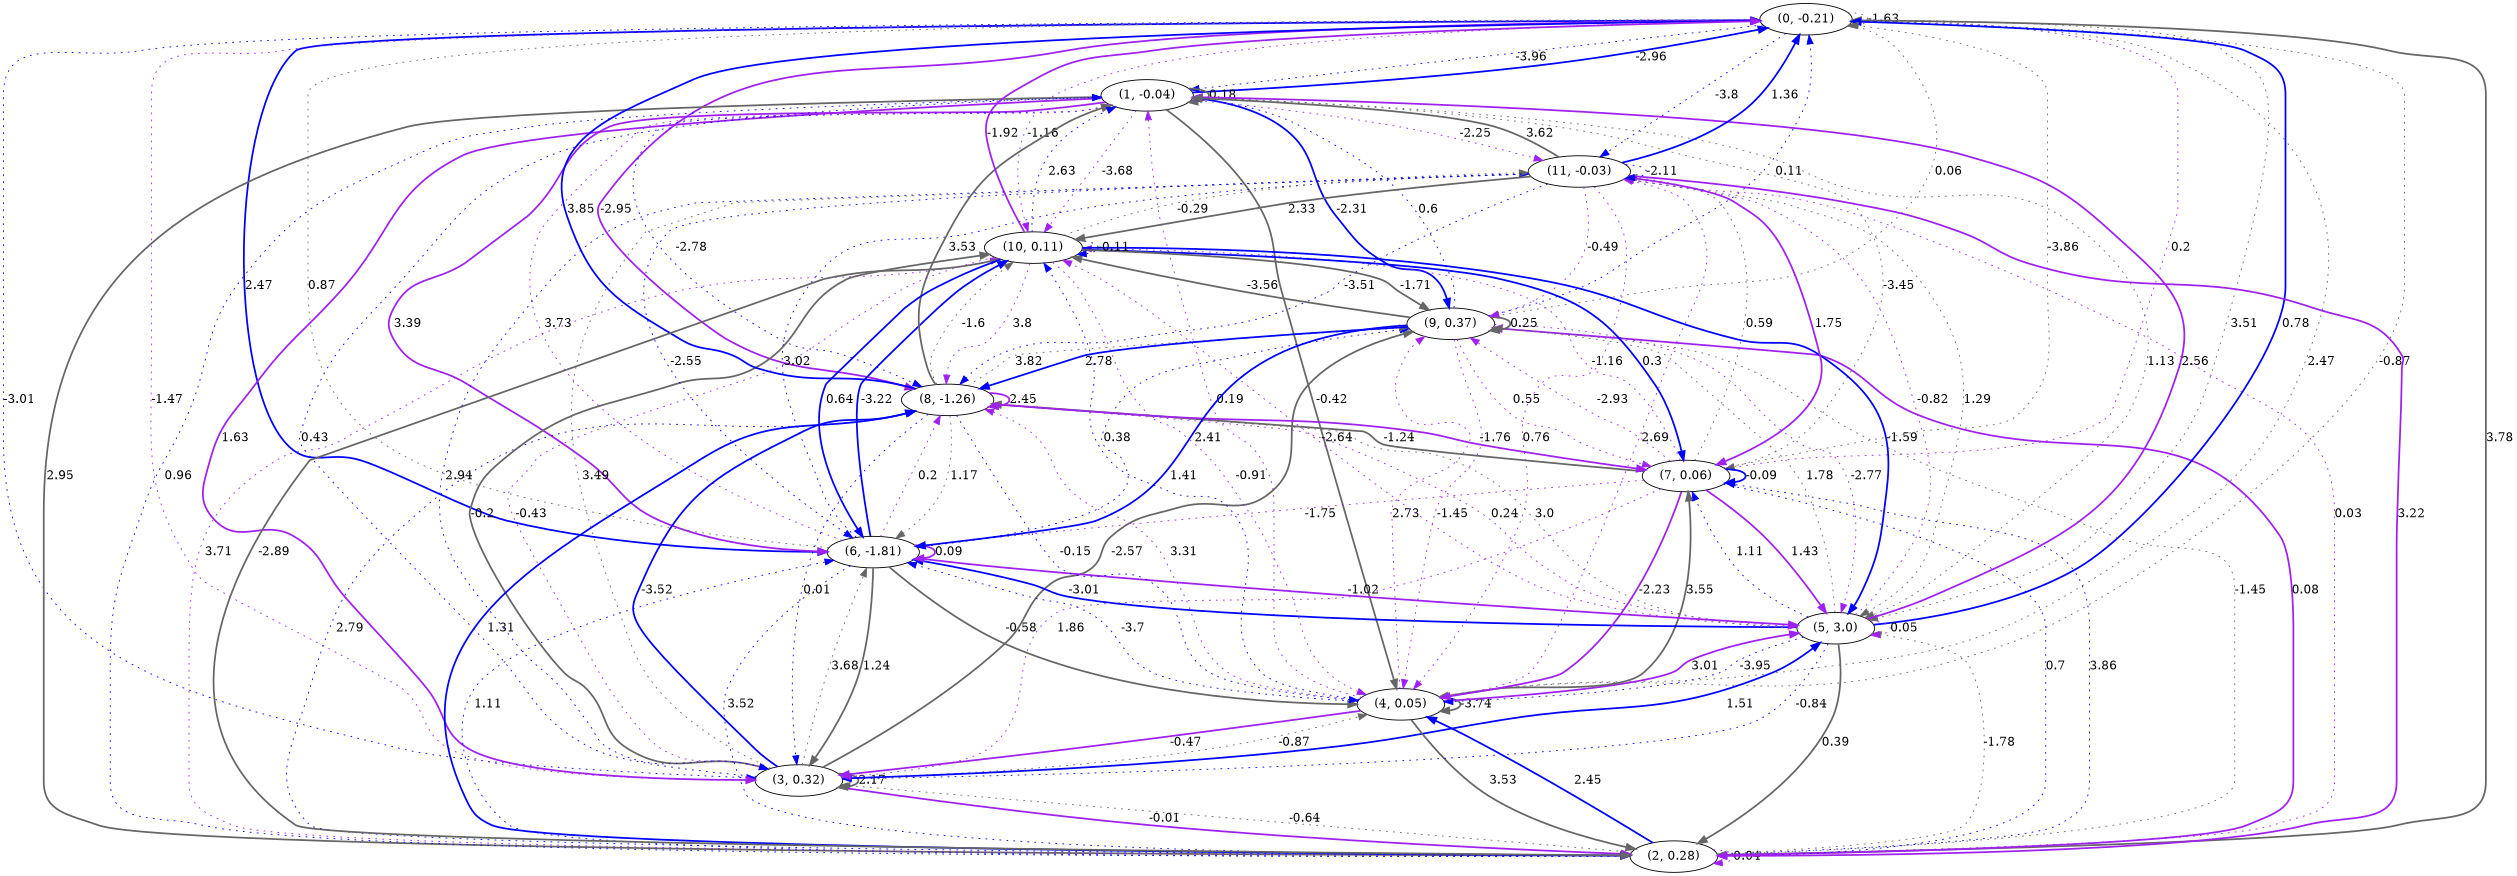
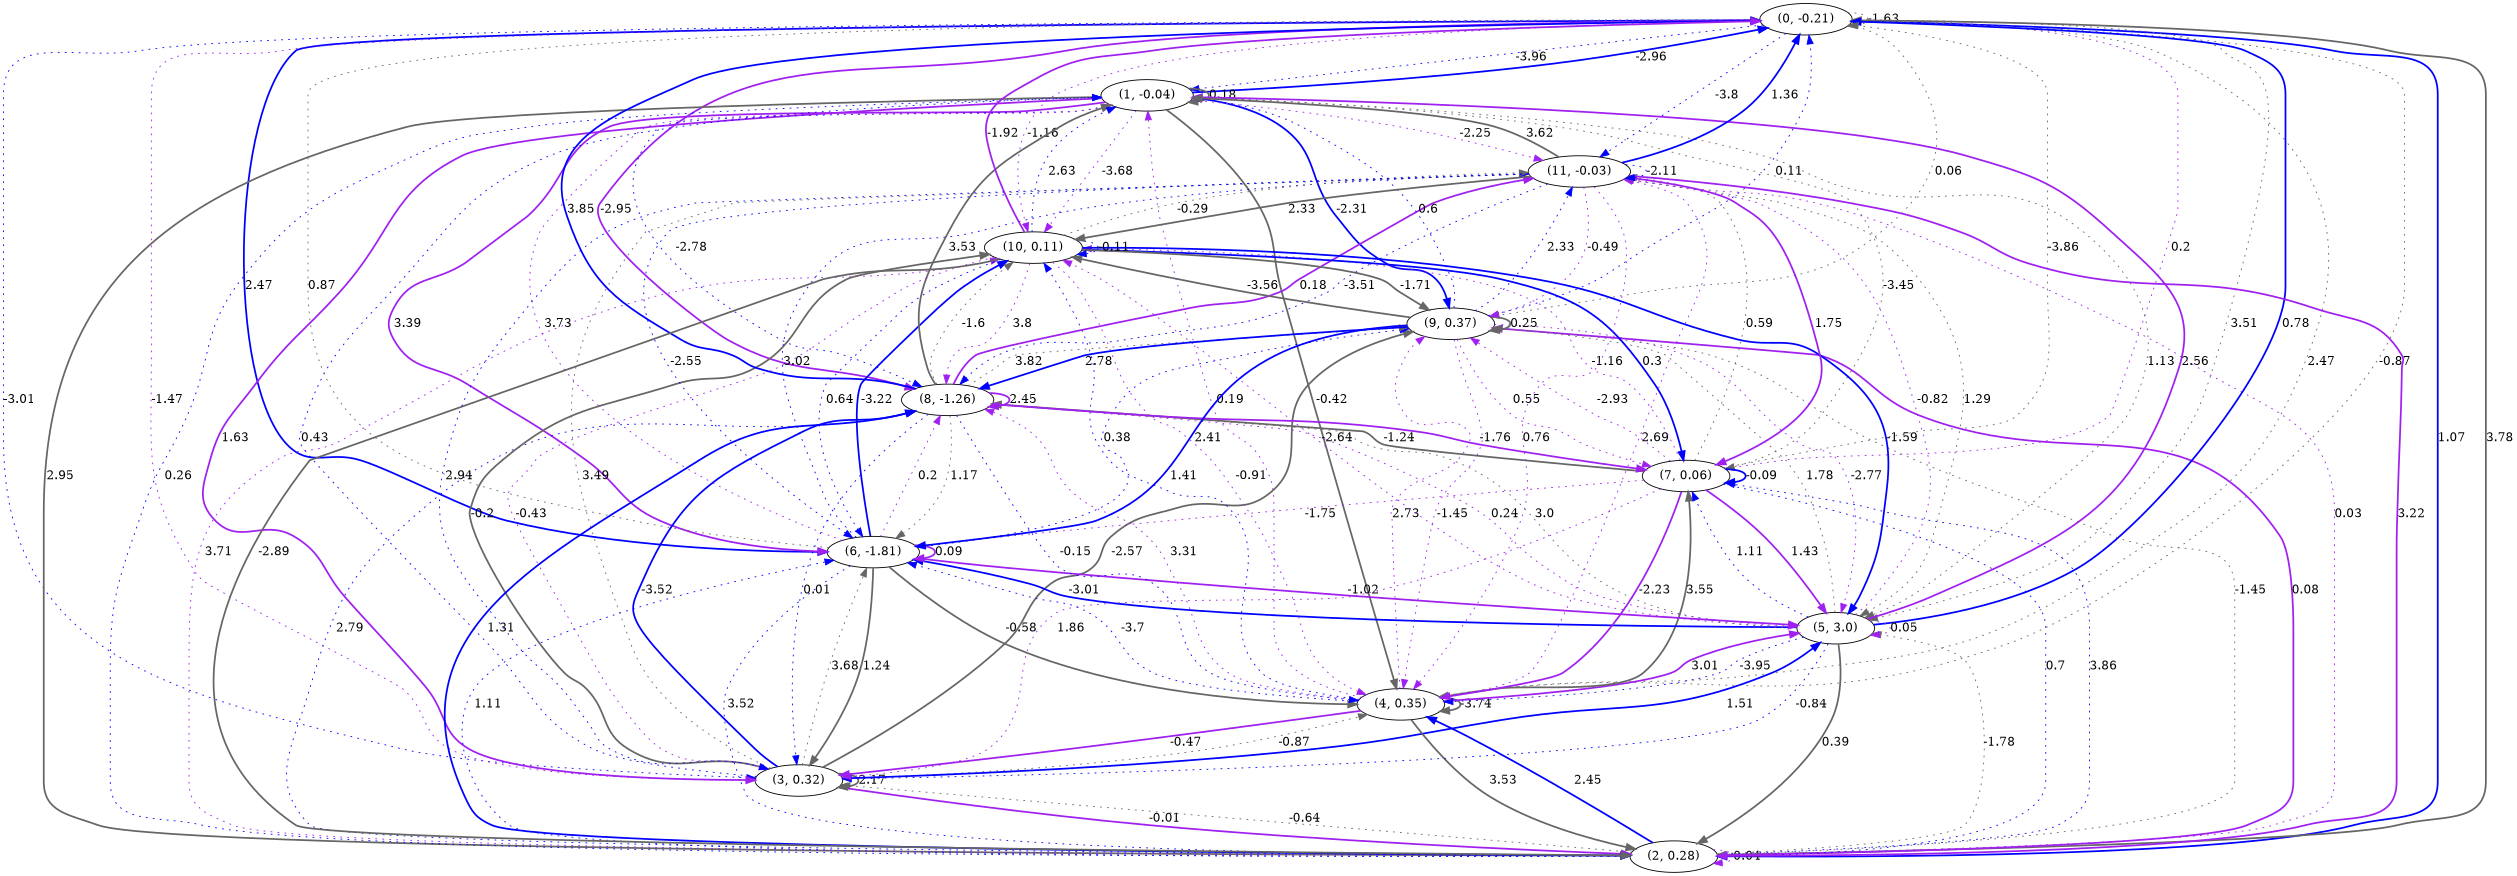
none -> (1529, 259)
none -> (1243, 302)
(862, 349) -> (862, 349)
(178, 476) -> (178, 476)
none -> (2438, 500)
(1401, 704) -> (1401, 704)
